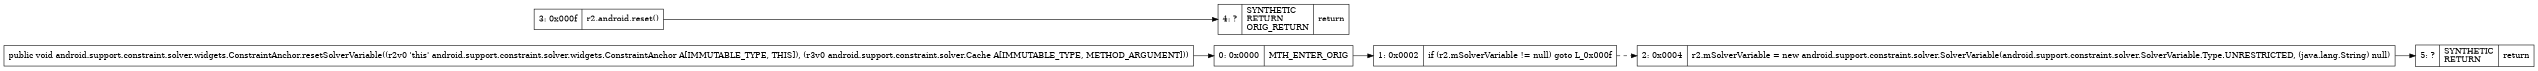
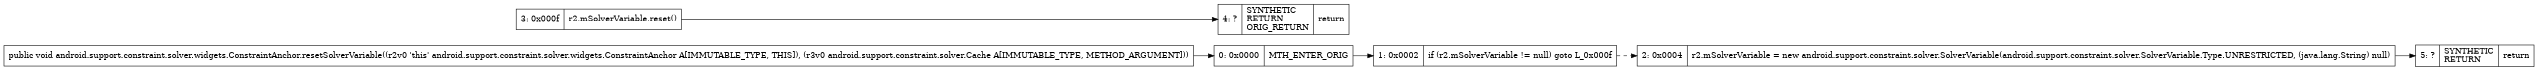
(623, 19) -> (623, 19)
